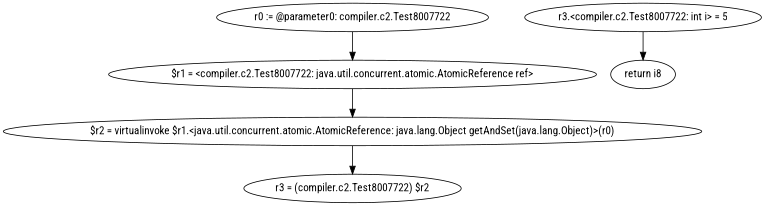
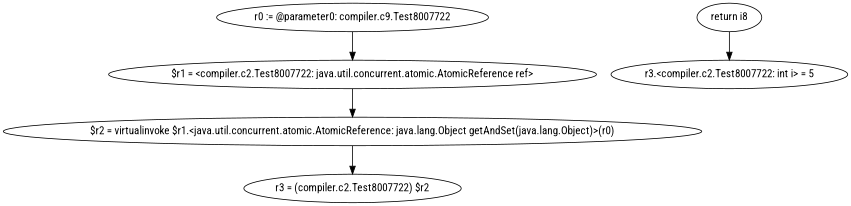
(353, 17) -> (353, 17)
(643, 42) -> (729, 42)
